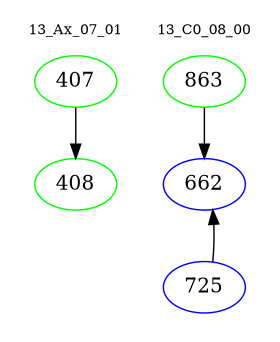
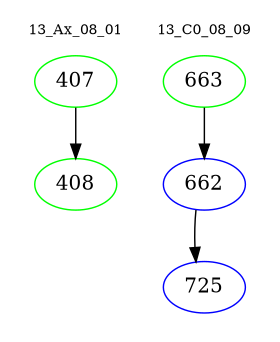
(76, 31) -> (76, 31)
(204, 31) -> (204, 31)
(204, 81) -> (204, 81)
(214, 243) -> (195, 229)
